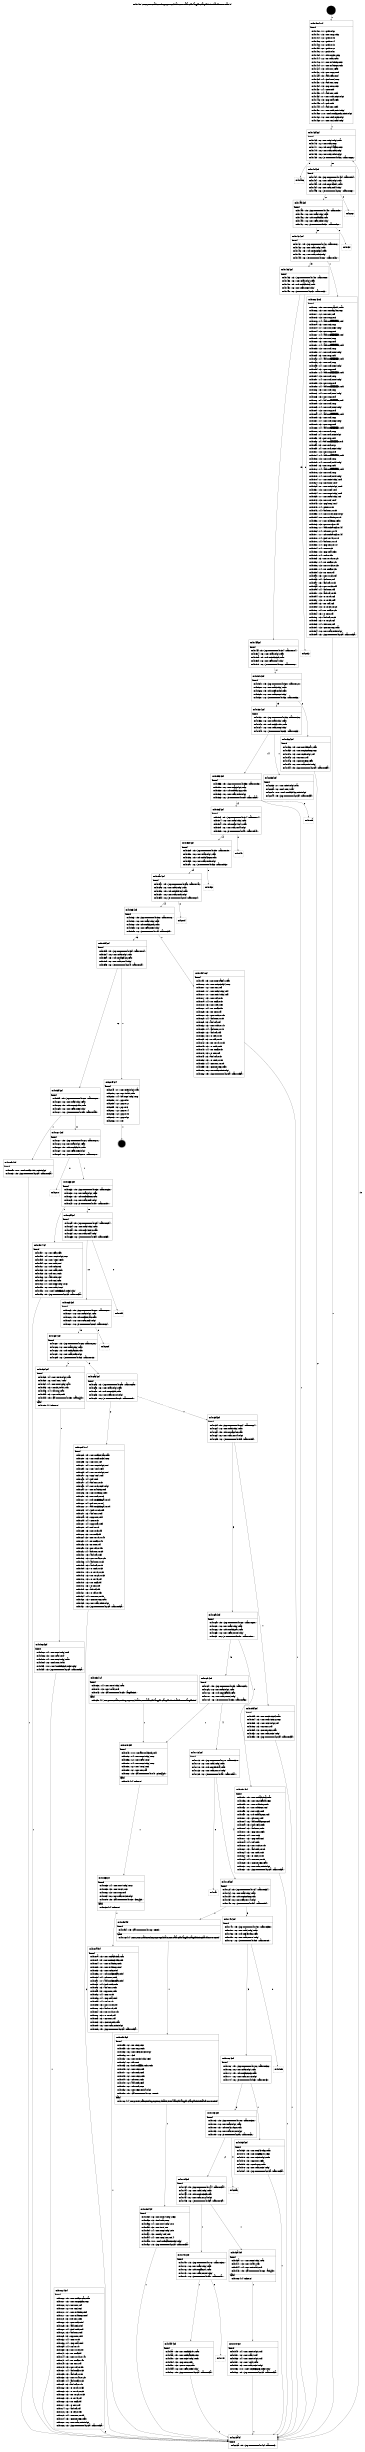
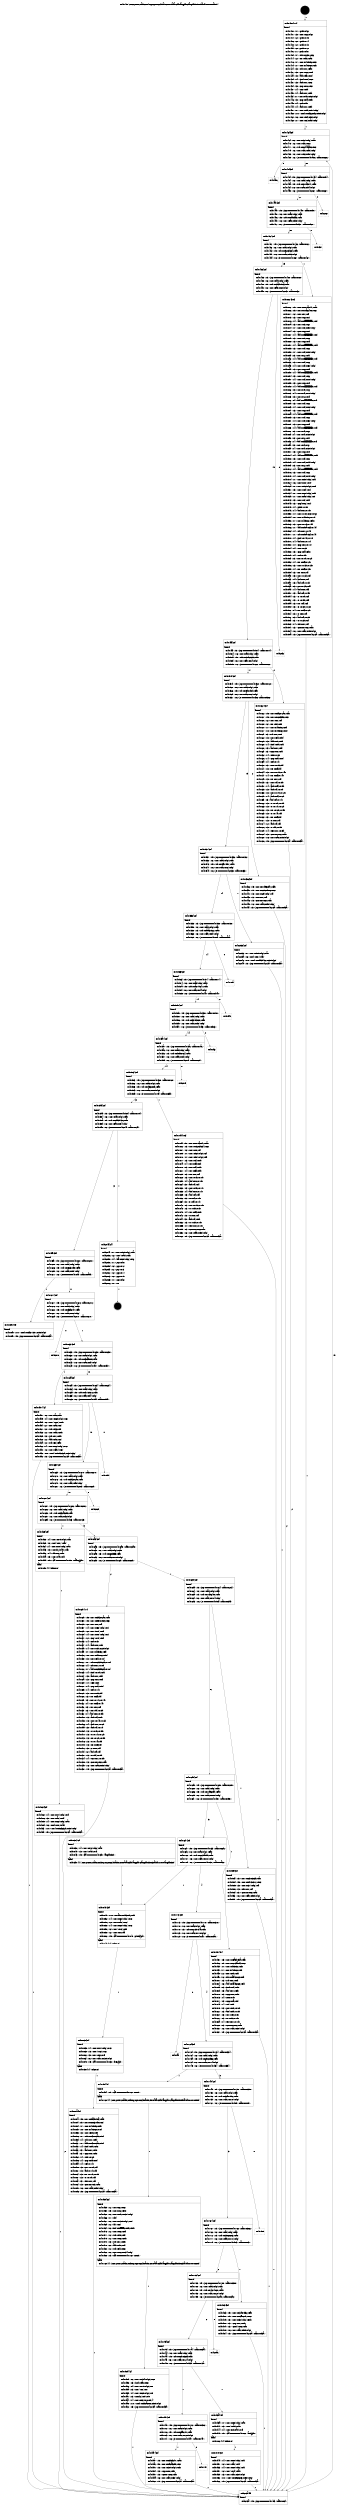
none -> (279, 684)
(301, 1613) -> (281, 1728)
